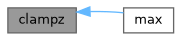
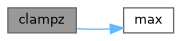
(107, 12) -> (94, 29)
